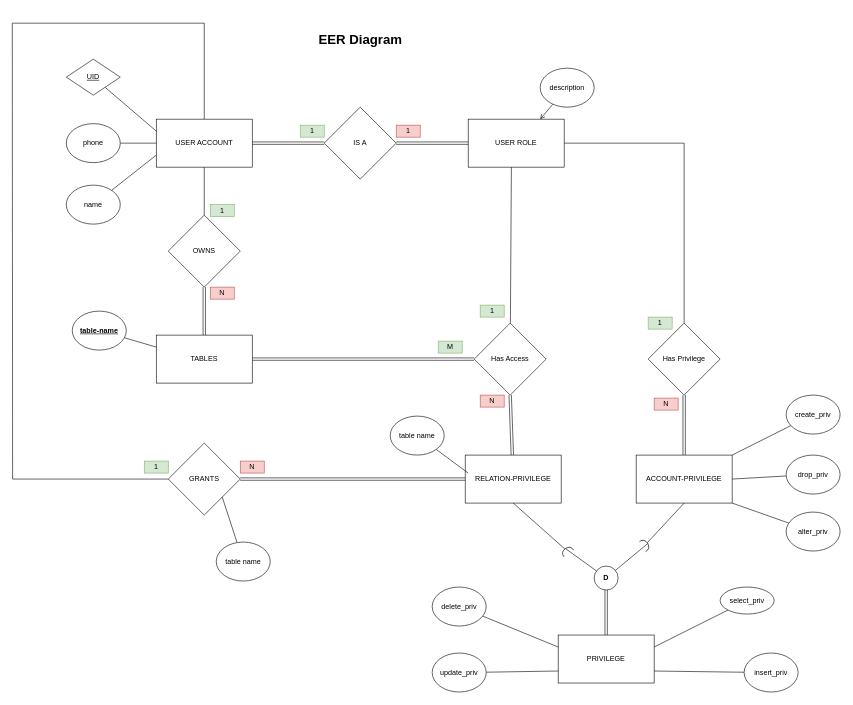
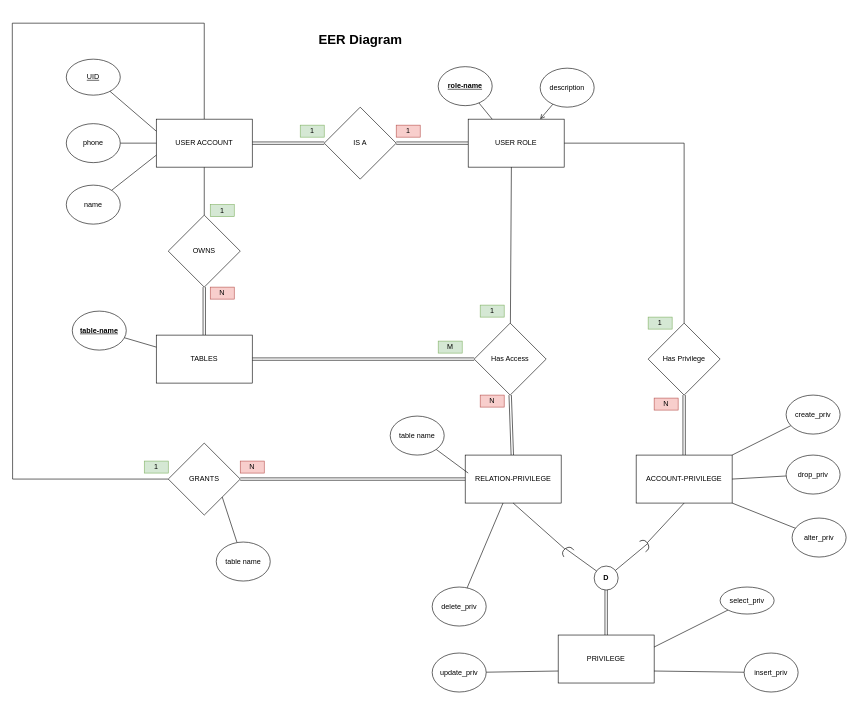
(93, 77) -> (93, 77)
none -> (465, 86)
none -> (486, 111)
(813, 532) -> (819, 538)
(520, 631) -> (485, 546)
